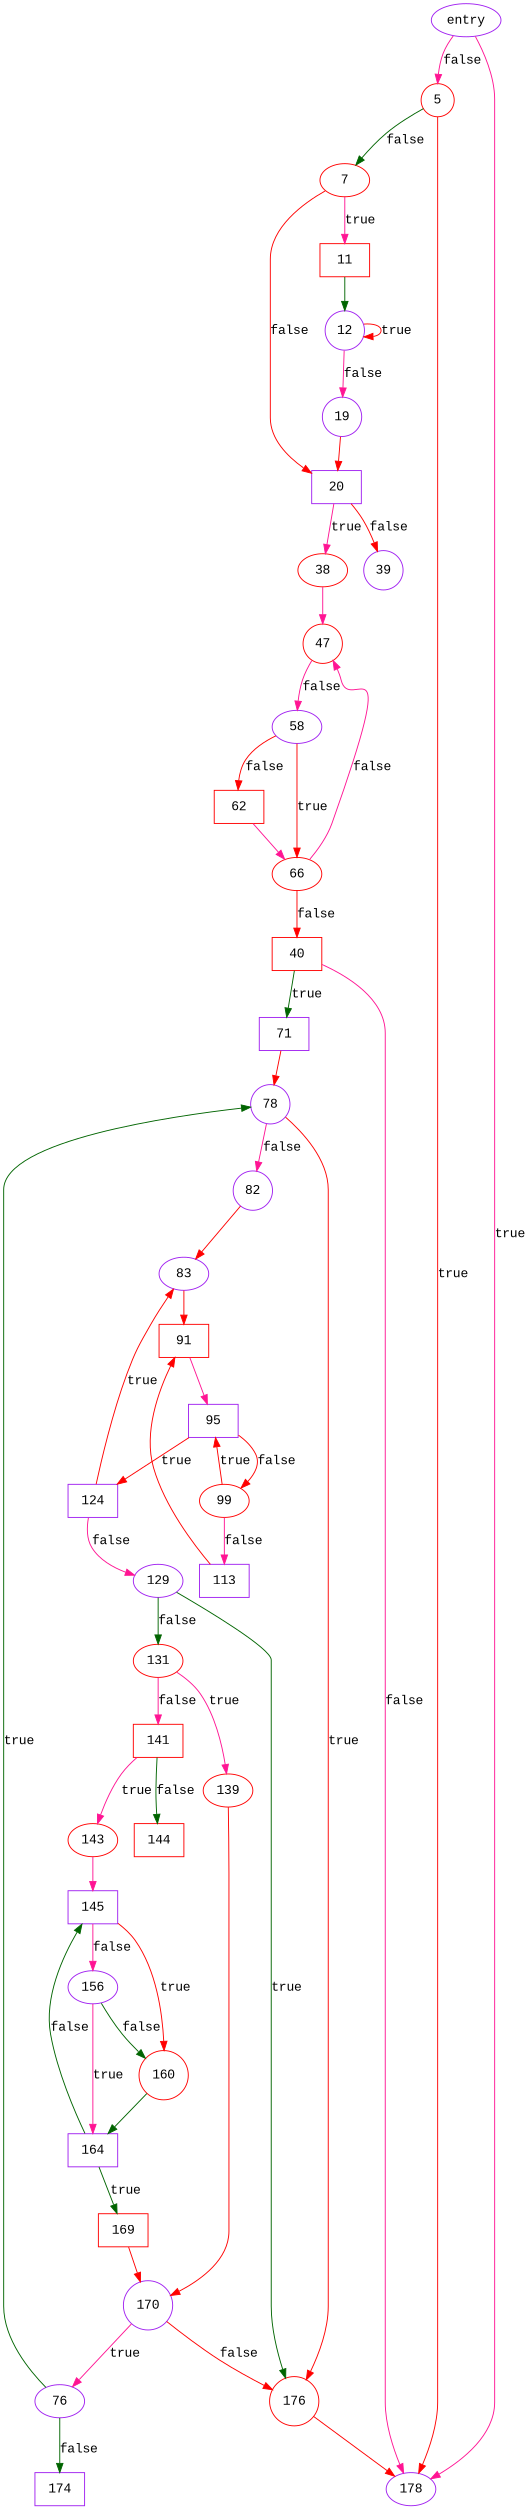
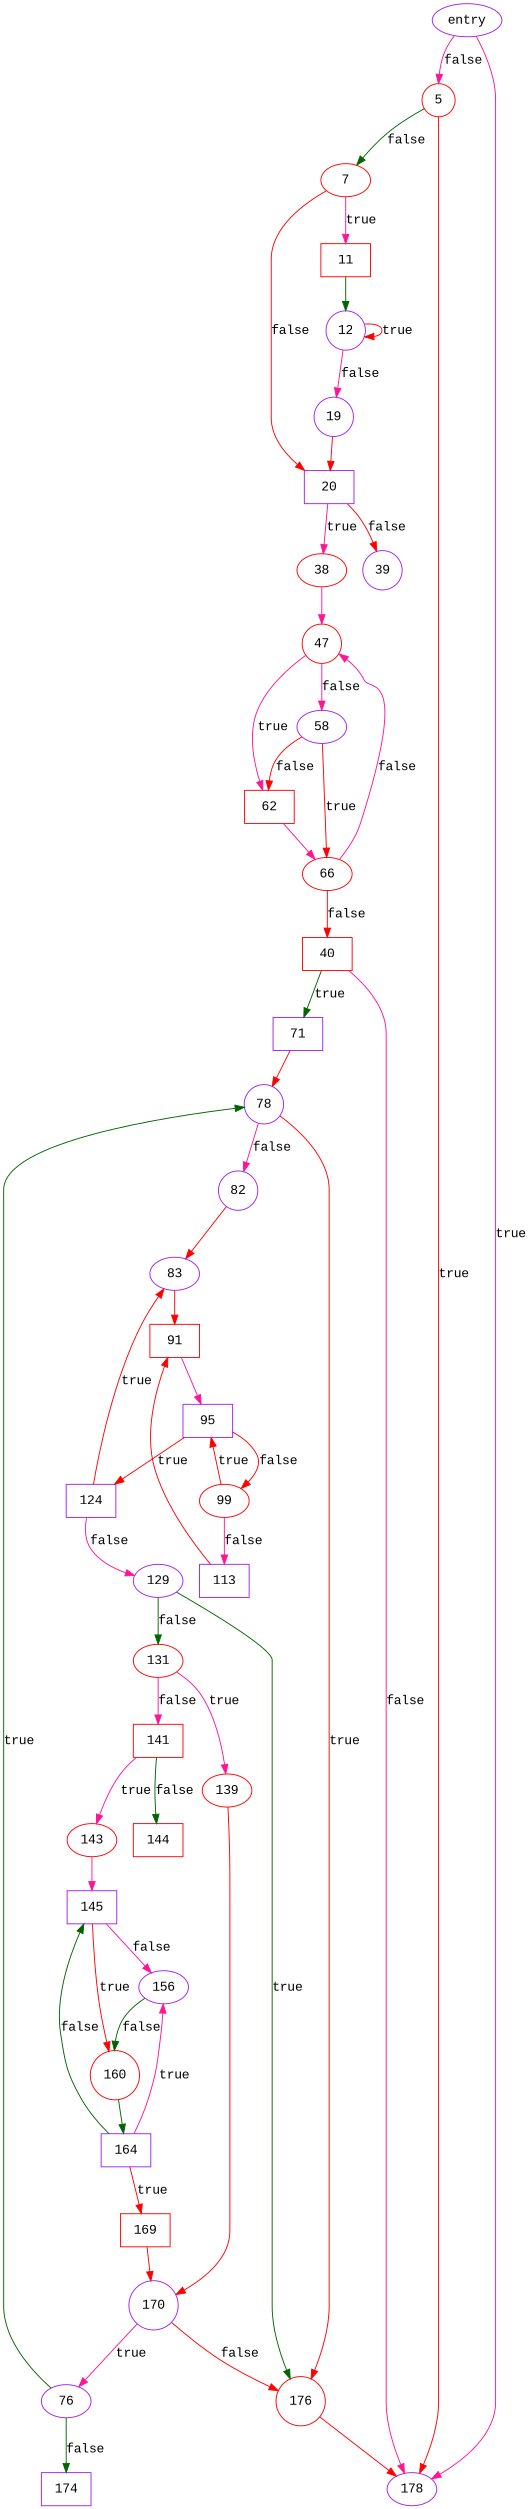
none -> (258, 710)
(93, 2064) -> (155, 2075)
(106, 2186) -> (134, 2186)
